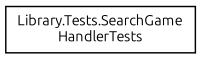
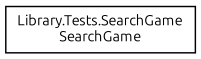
(101, 30) -> (101, 30)
